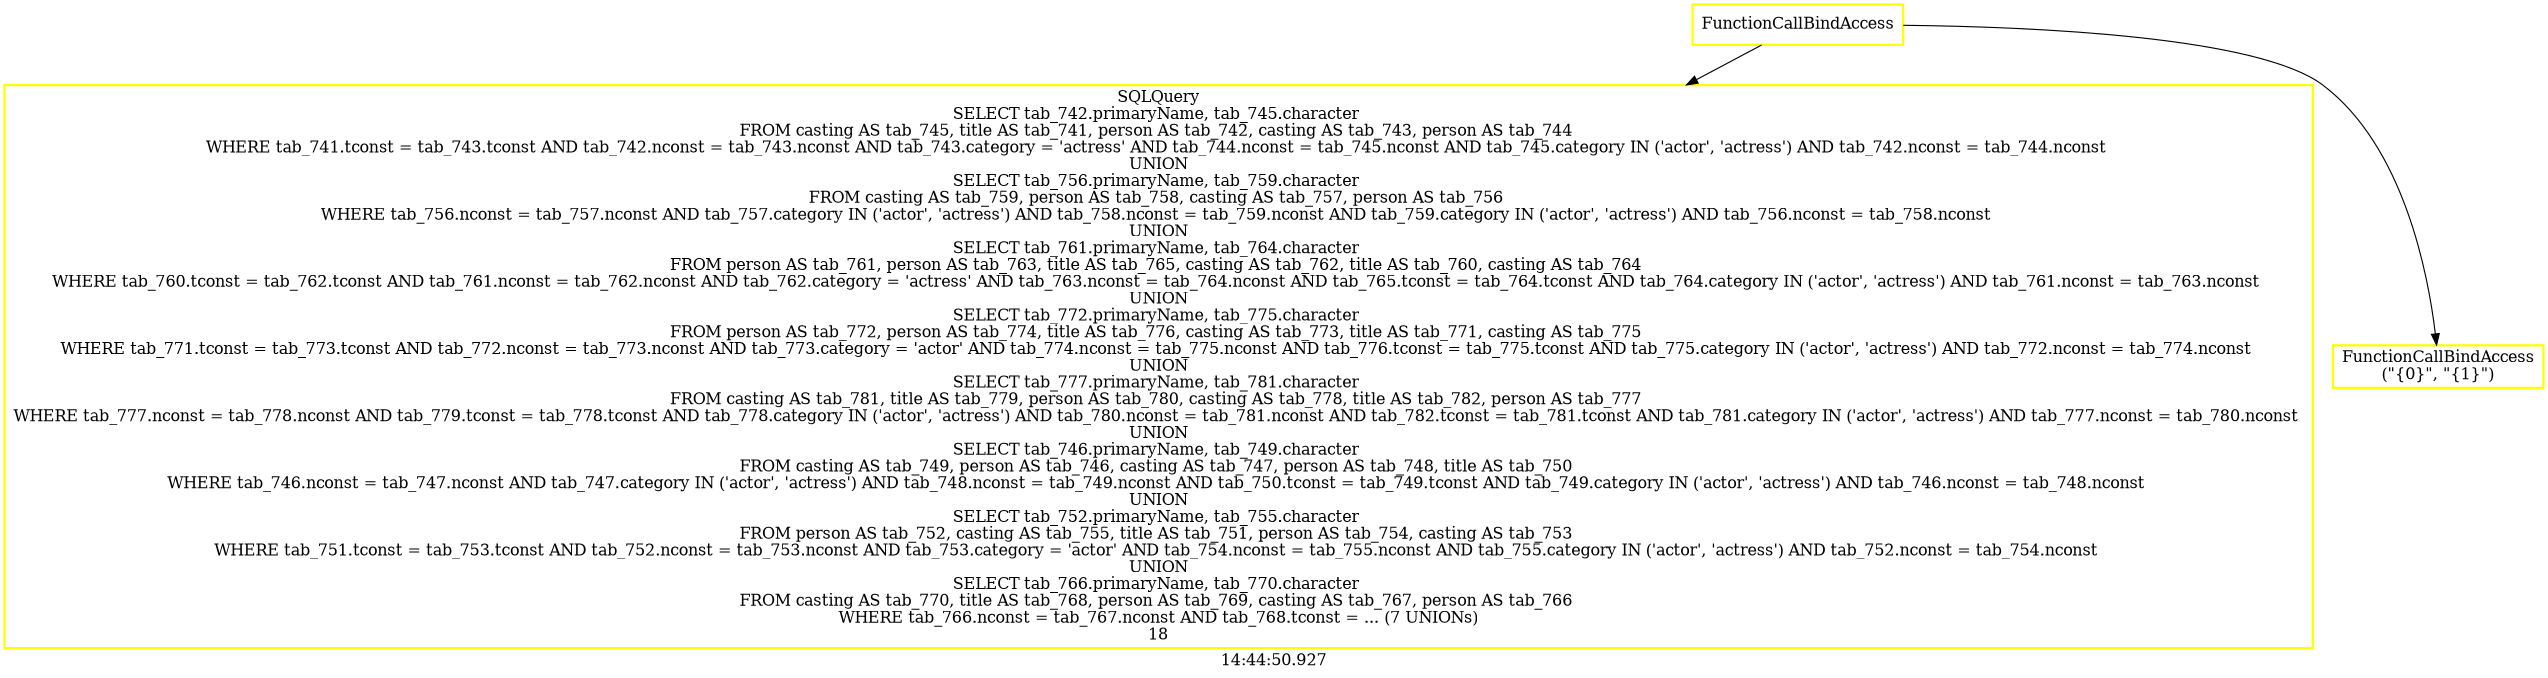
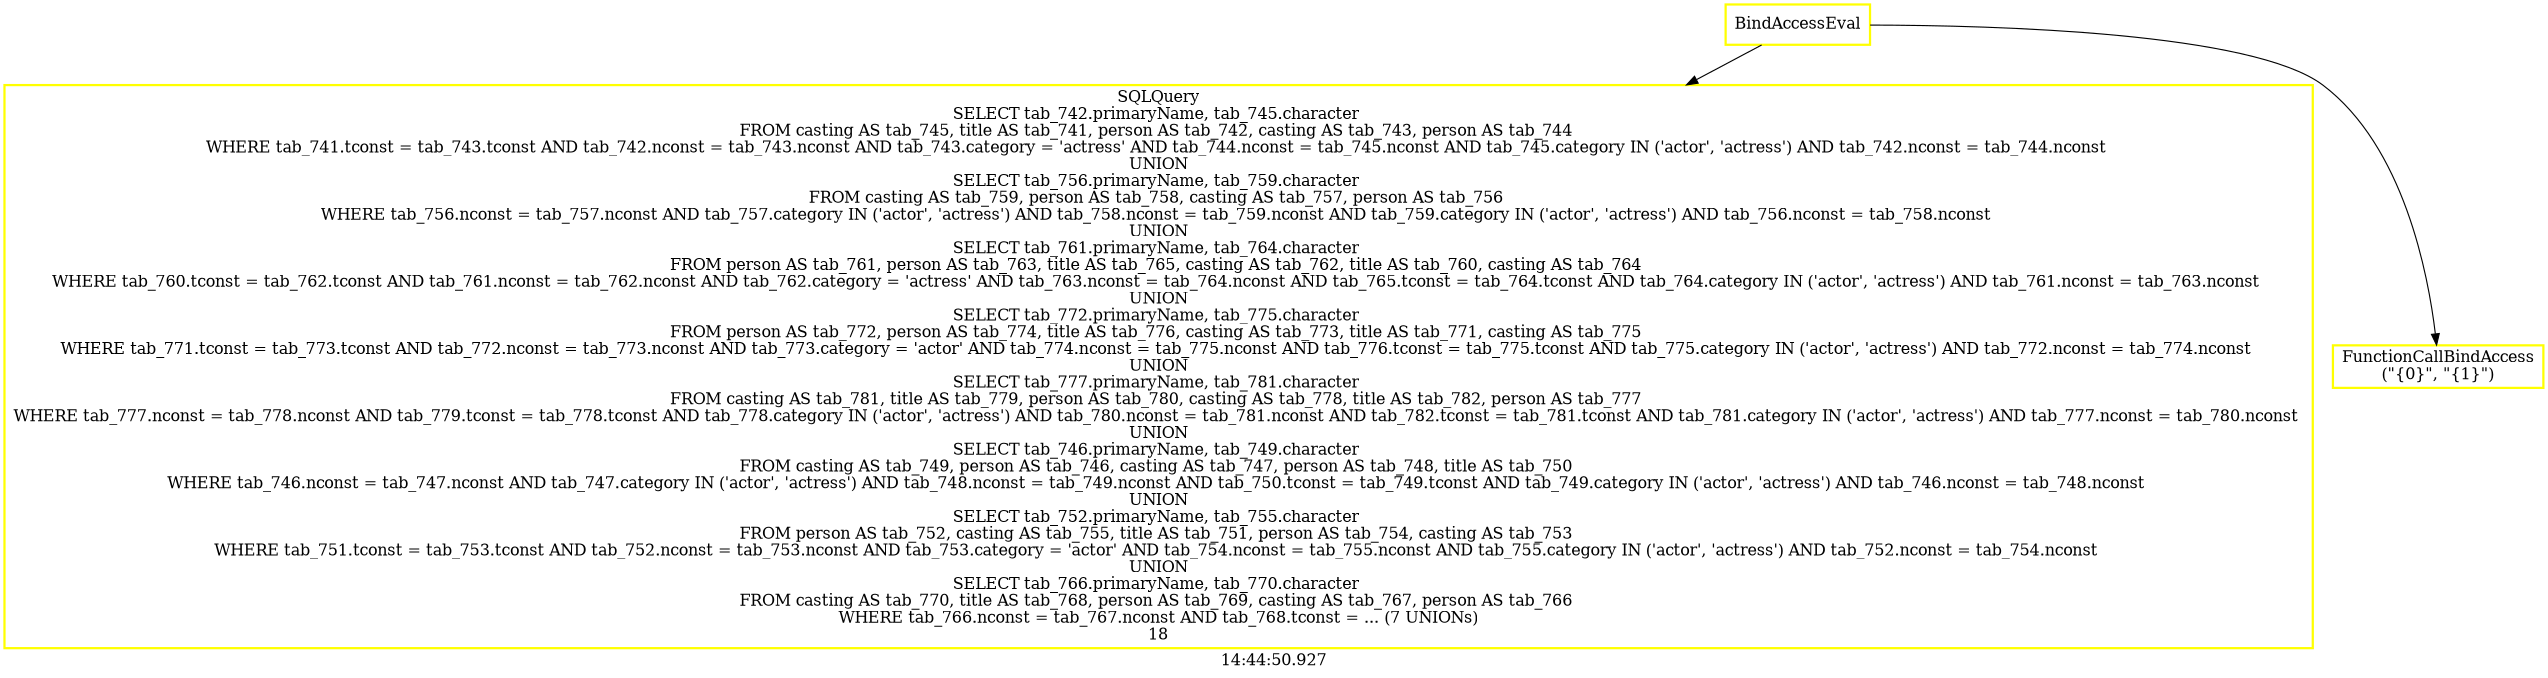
(1798, 25) -> (1798, 25)
